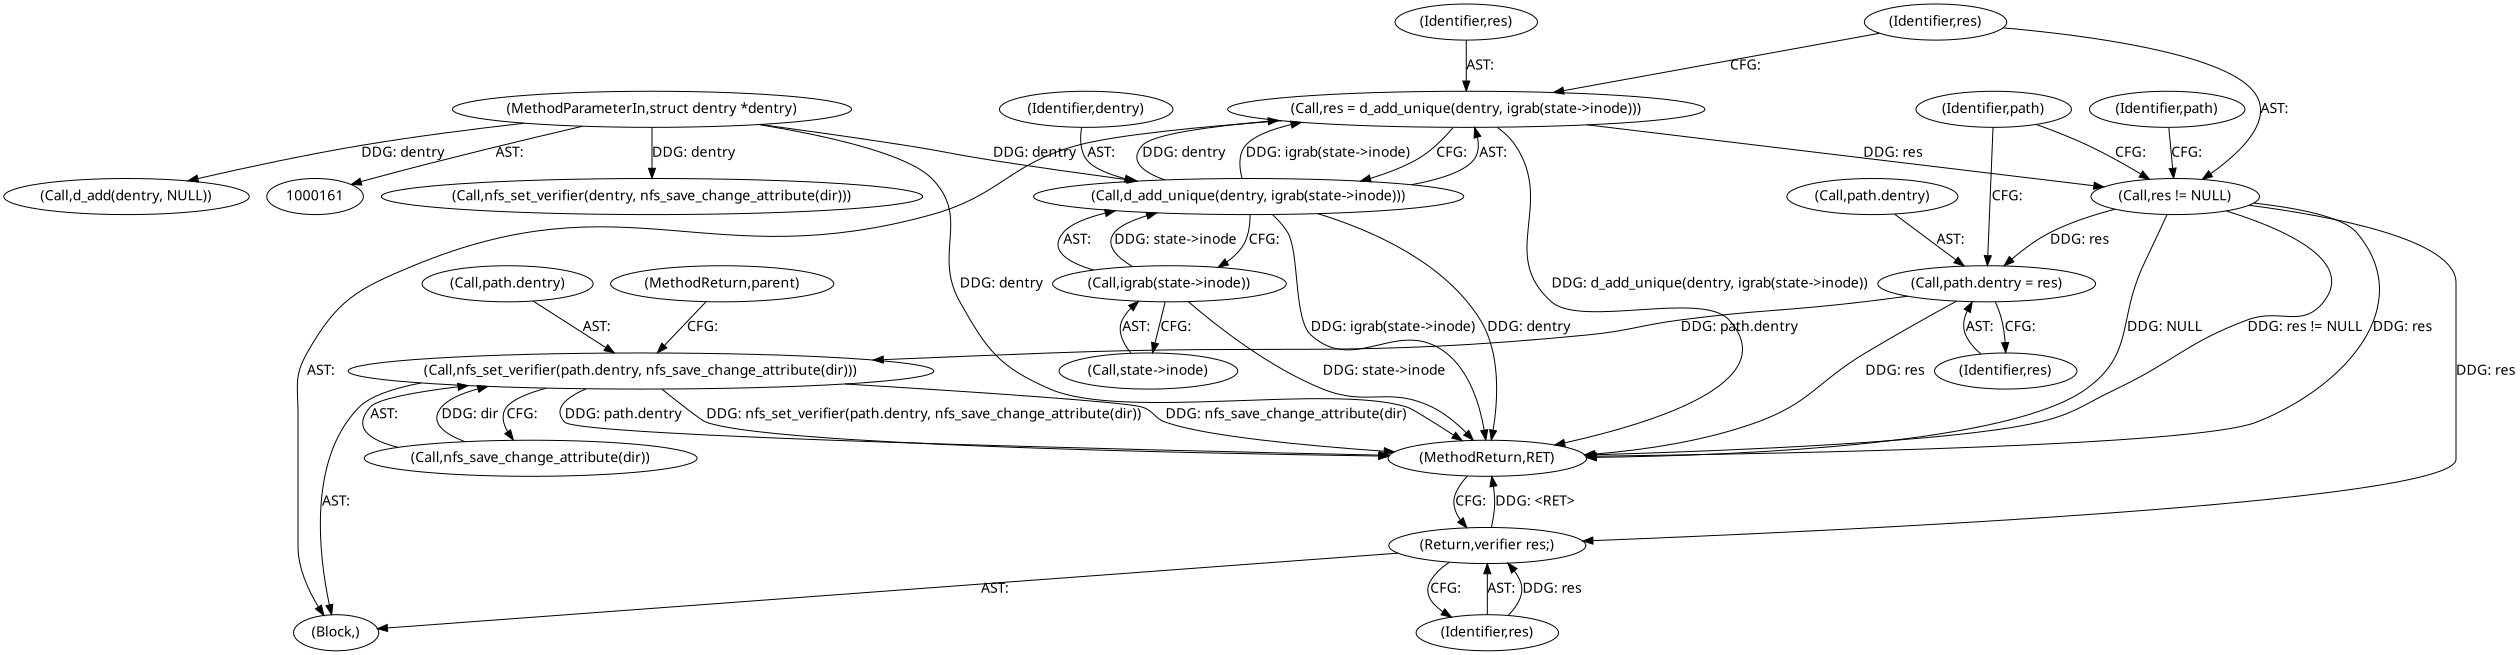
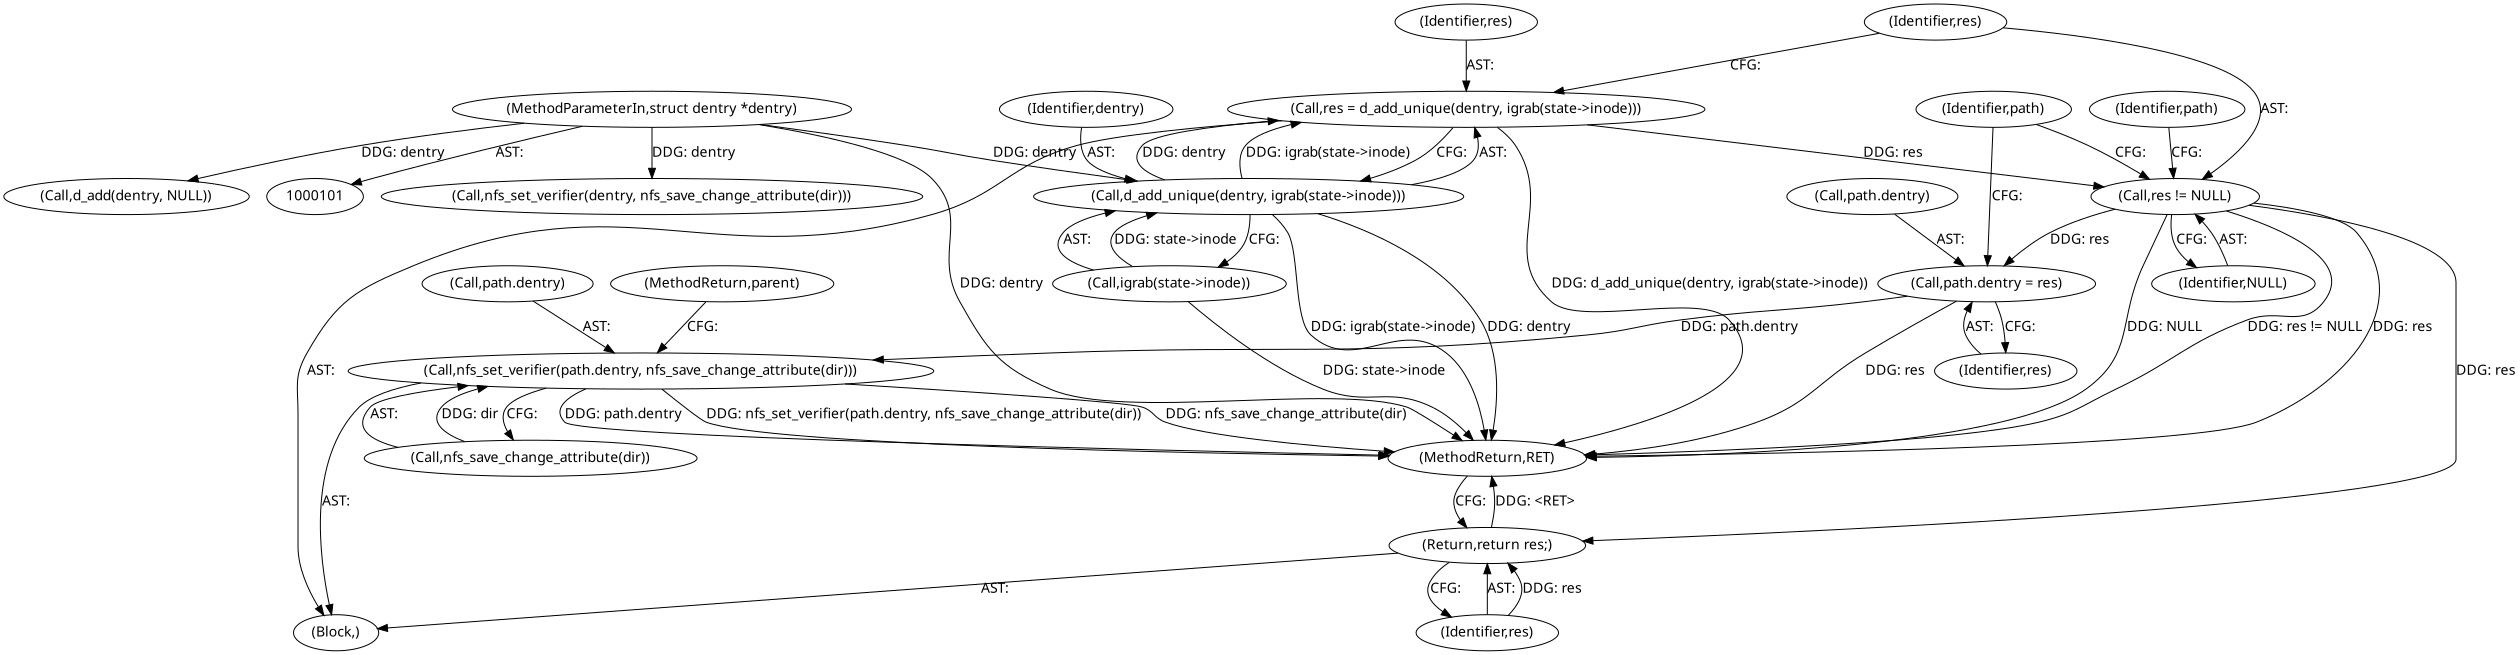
(315, 197) -> (315, 197)
none -> (2233, 284)
(1148, 371) -> none
(1487, 546) -> (1487, 546)
